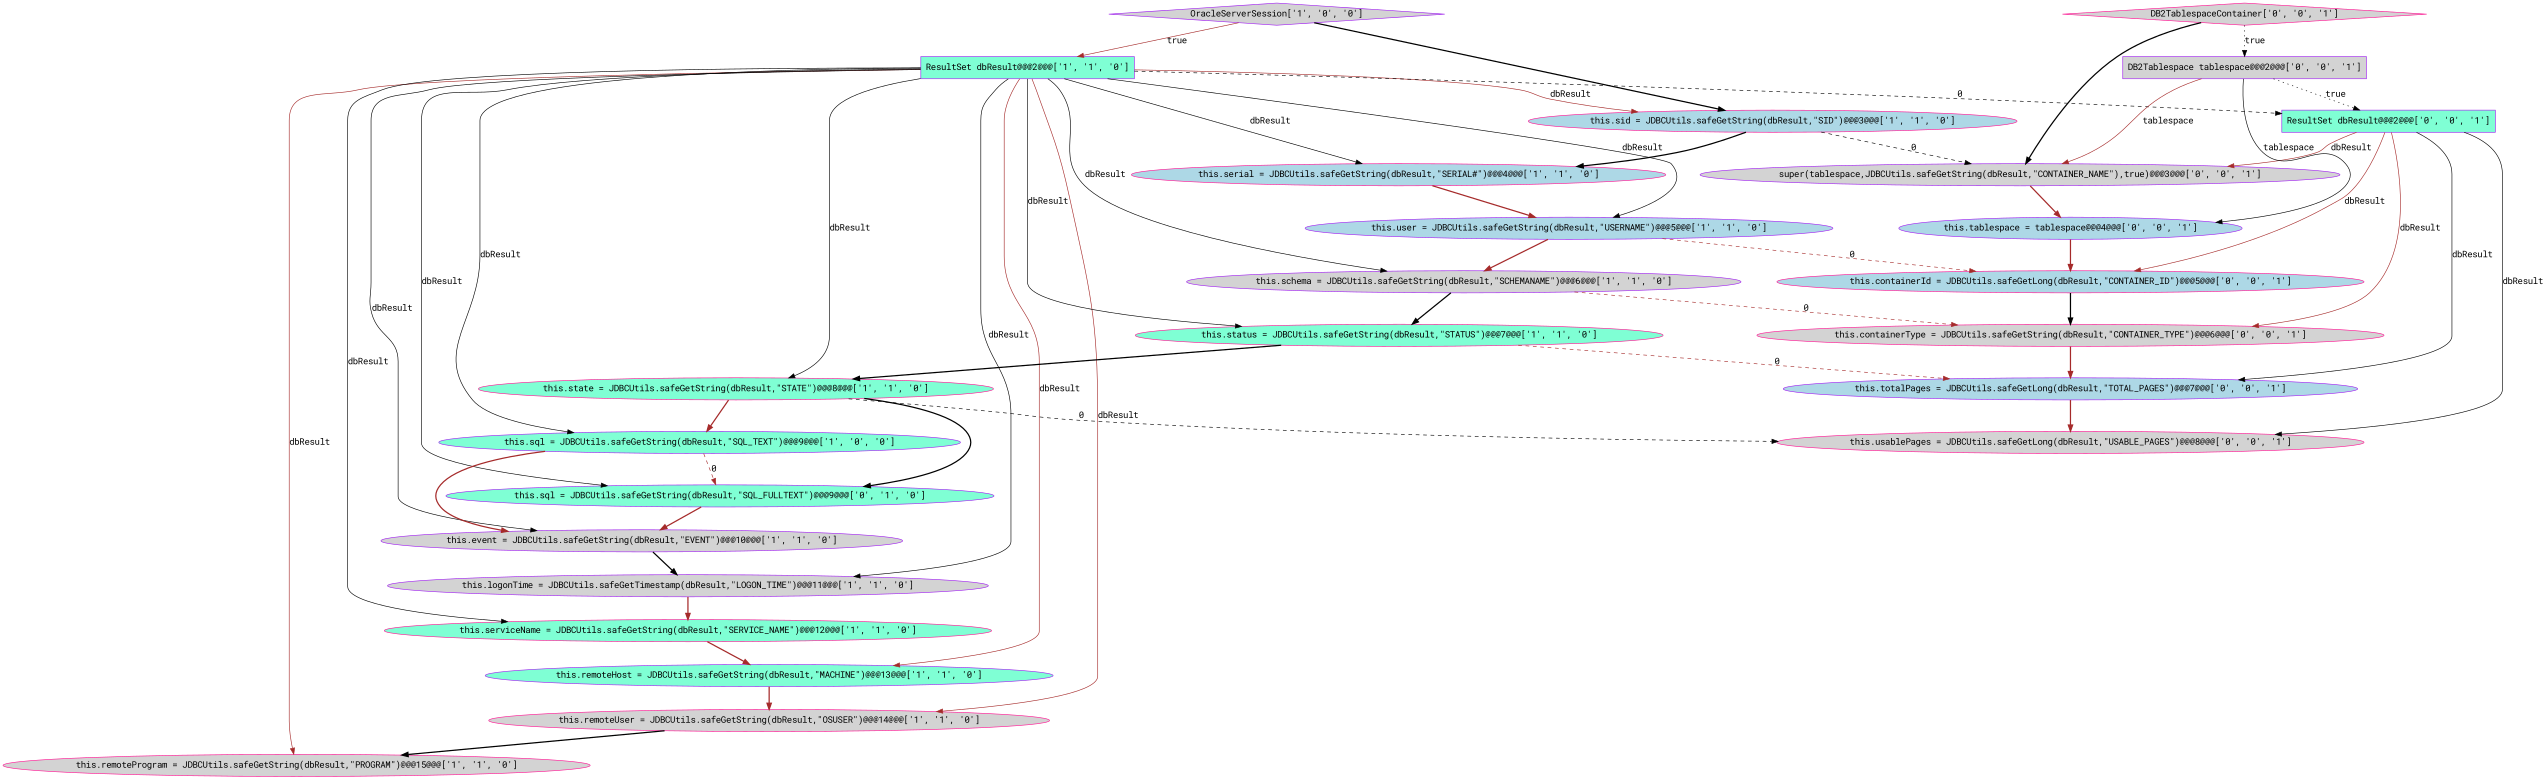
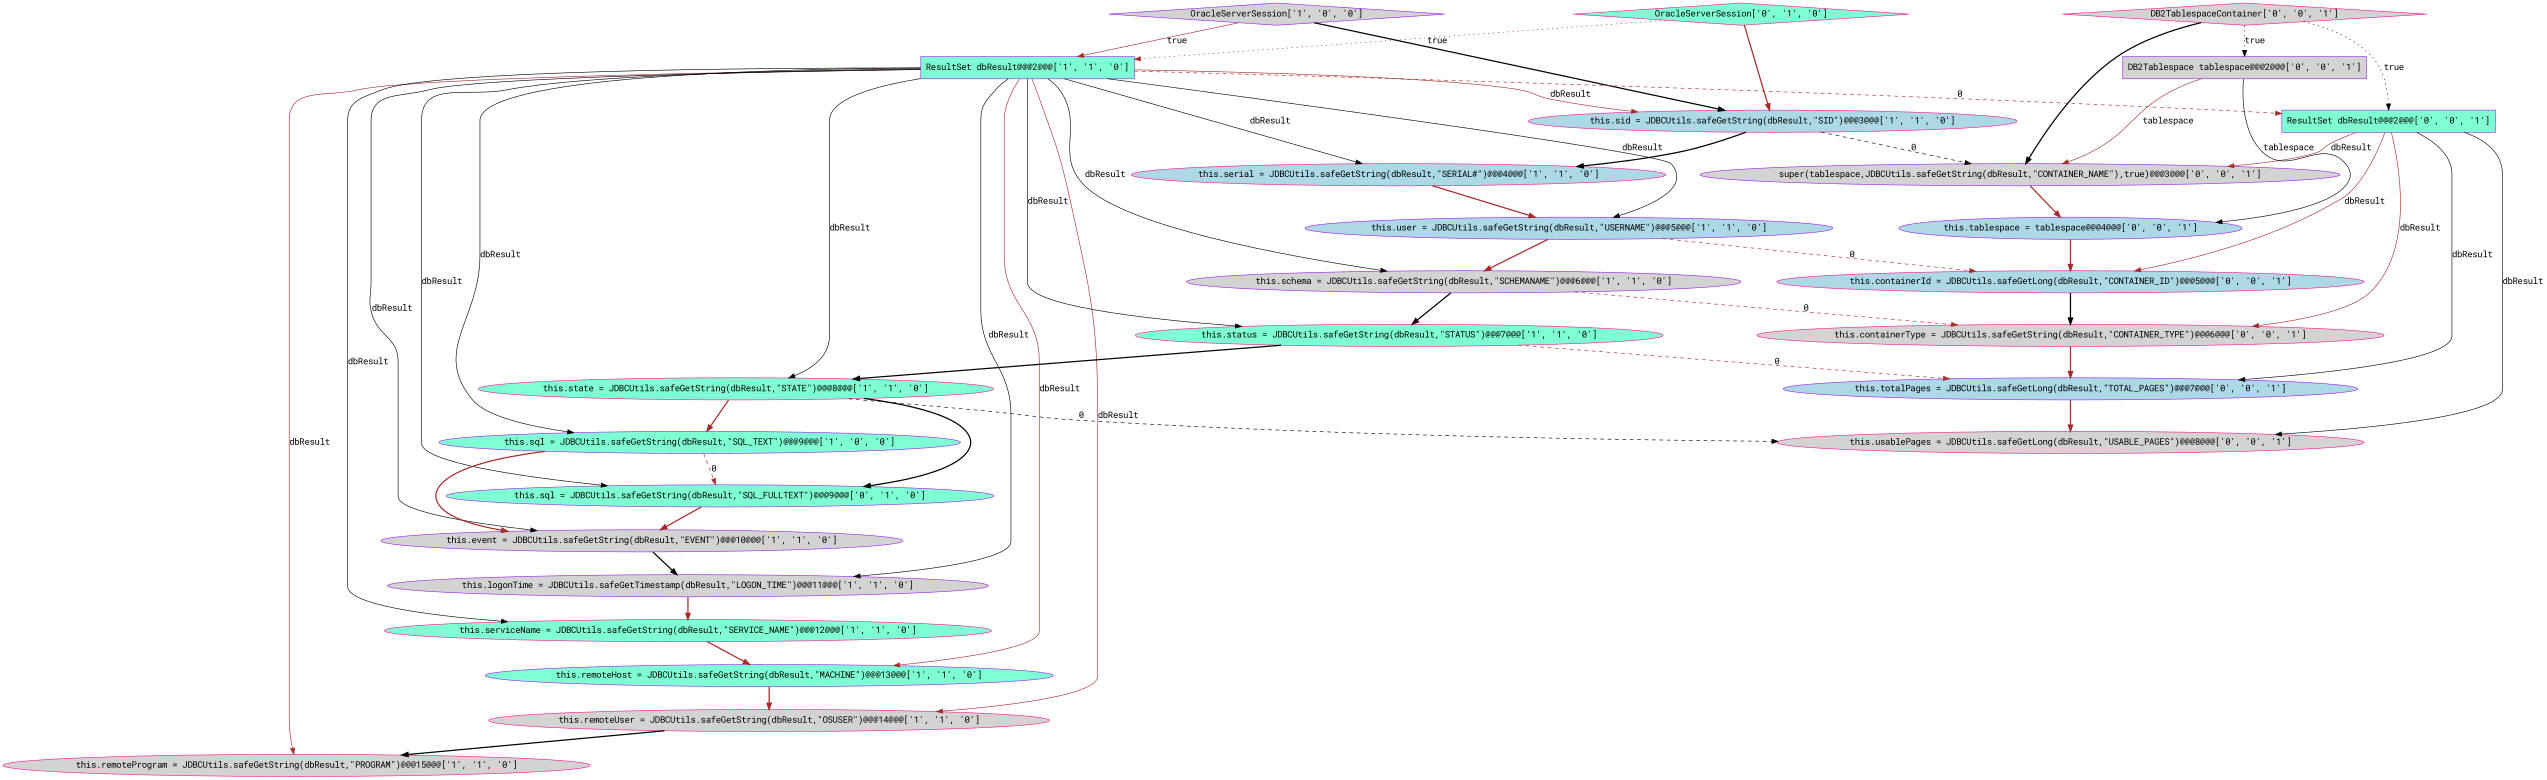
none -> (1741, 14)
(1705, 89) -> (1705, 89)
(2314, 93) -> (2362, 48)
